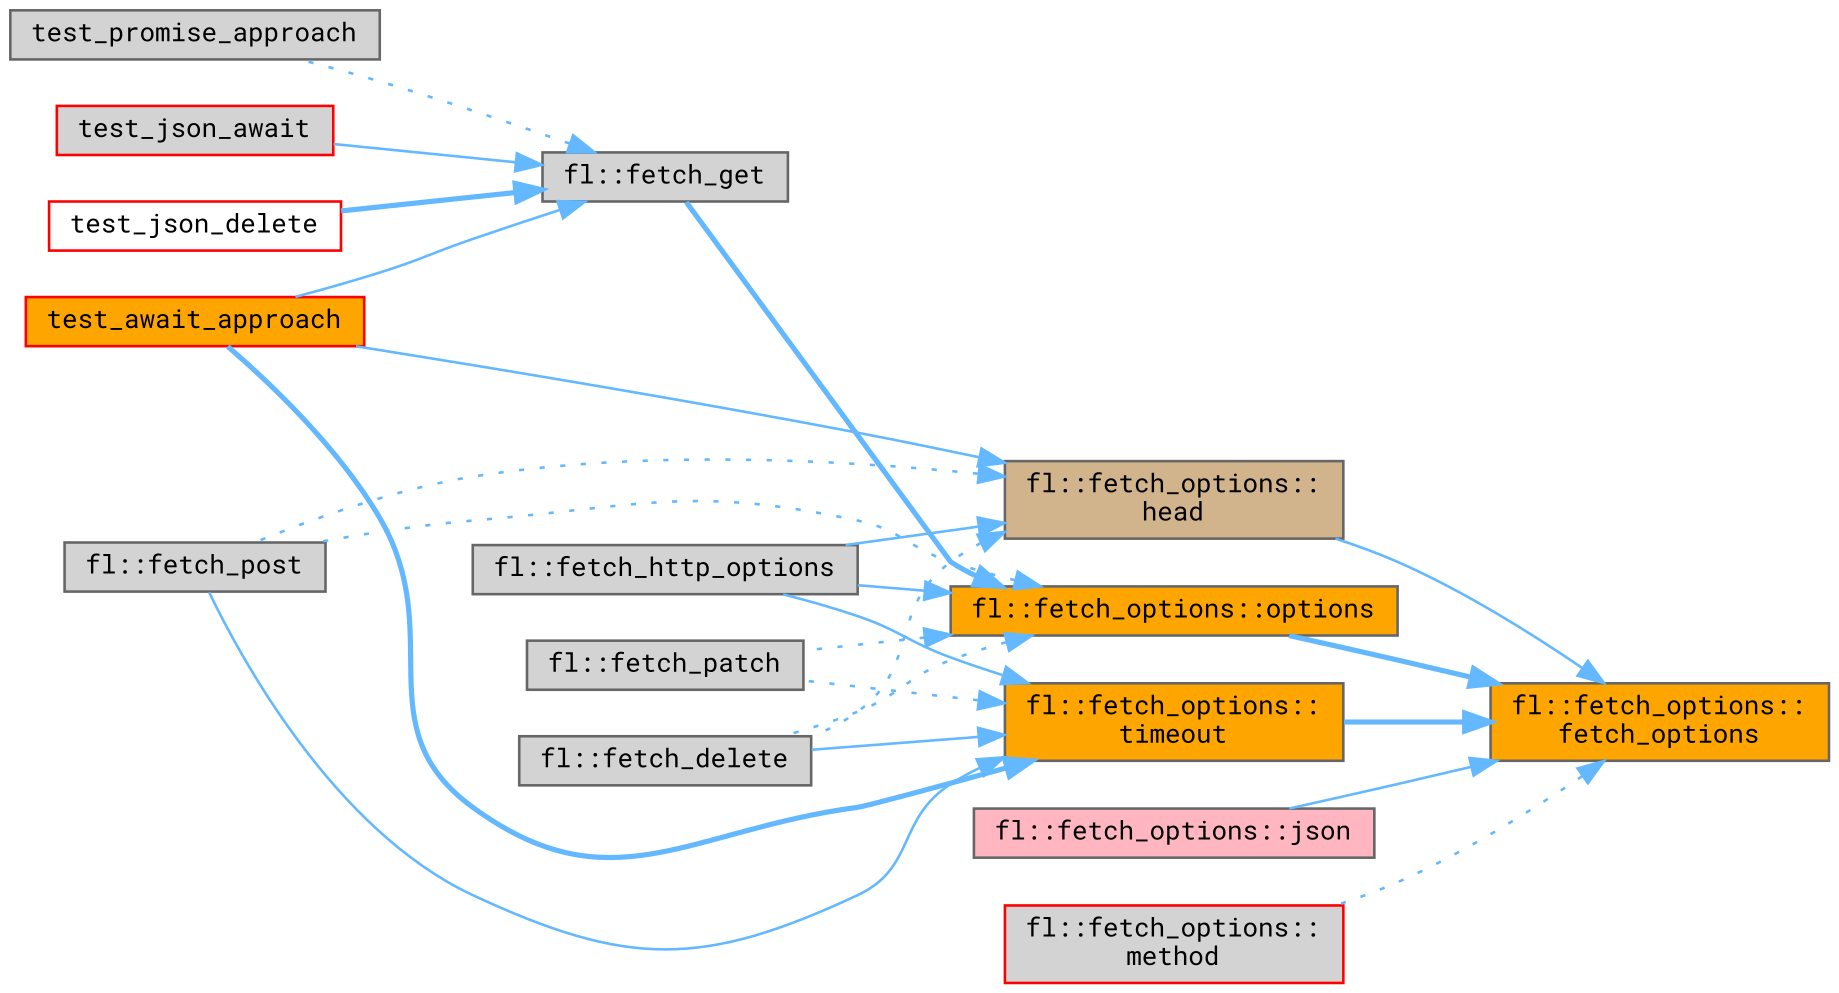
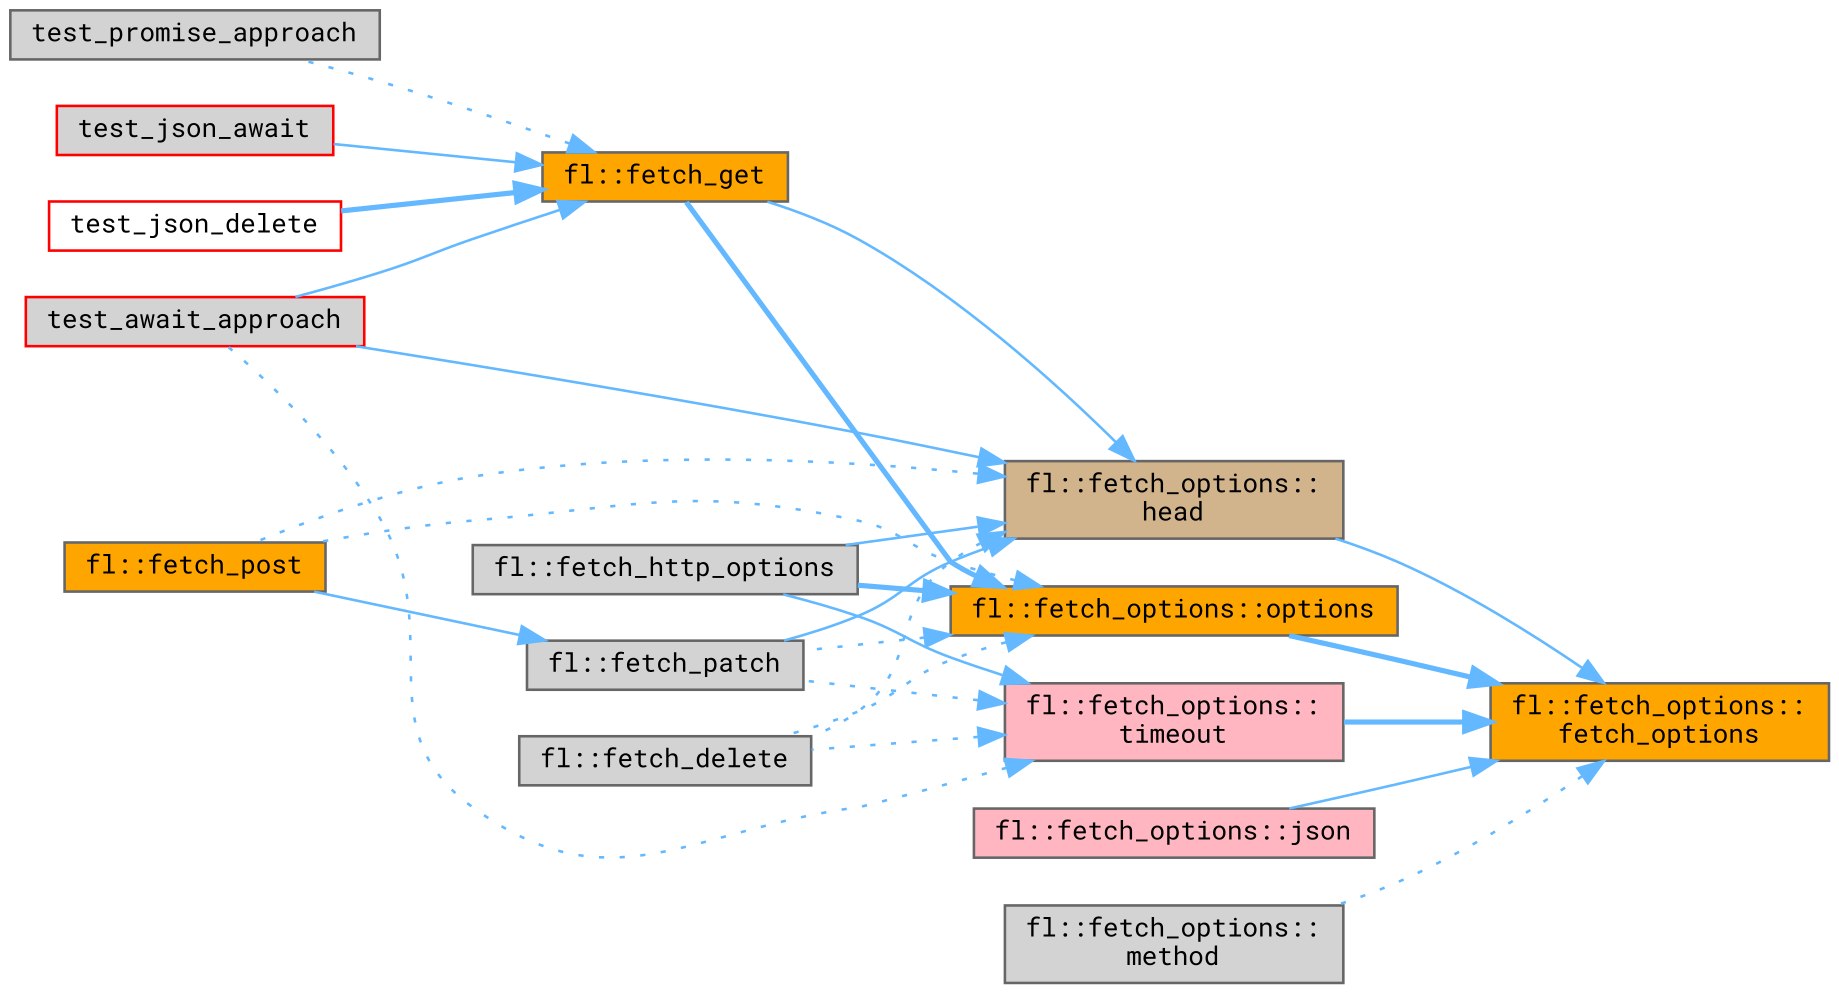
(665, 177) -> (665, 177)
none -> (955, 302)
(195, 322) -> (195, 322)
(195, 567) -> (195, 567)
(891, 588) -> (879, 587)
none -> (879, 606)
(1174, 722) -> (1174, 722)
(895, 743) -> (895, 743)
(478, 810) -> (478, 810)
(554, 928) -> (427, 616)
(1174, 944) -> (1174, 944)
